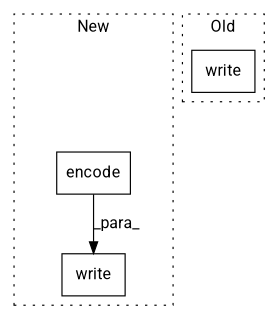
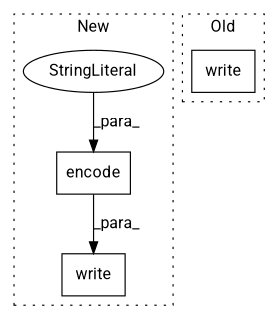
none -> (94, 71)
